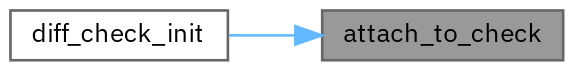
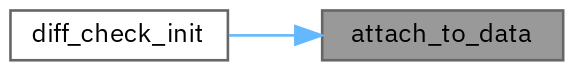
(443, 35) -> (443, 35)
